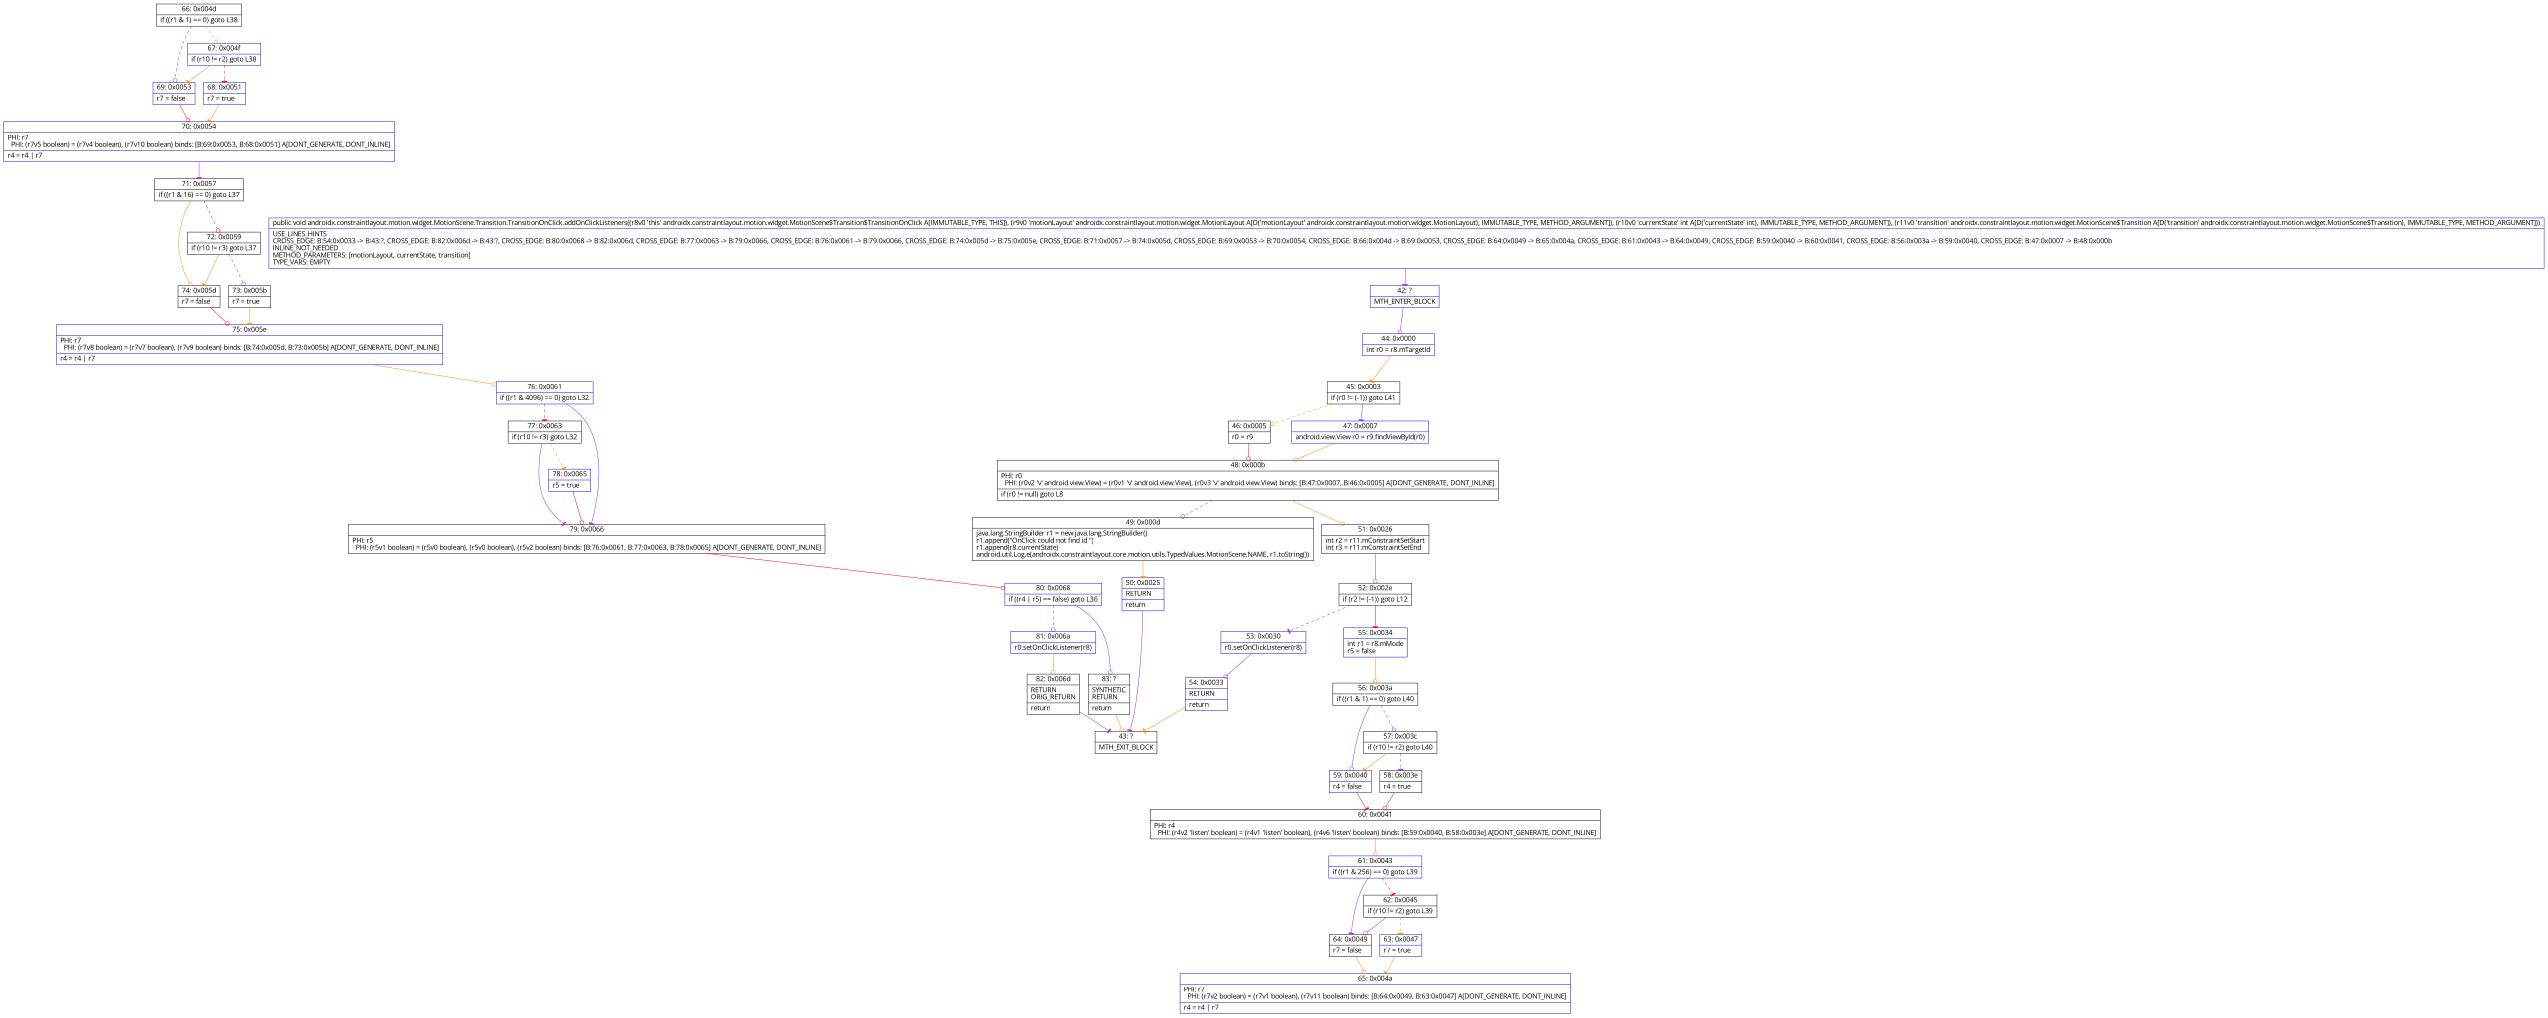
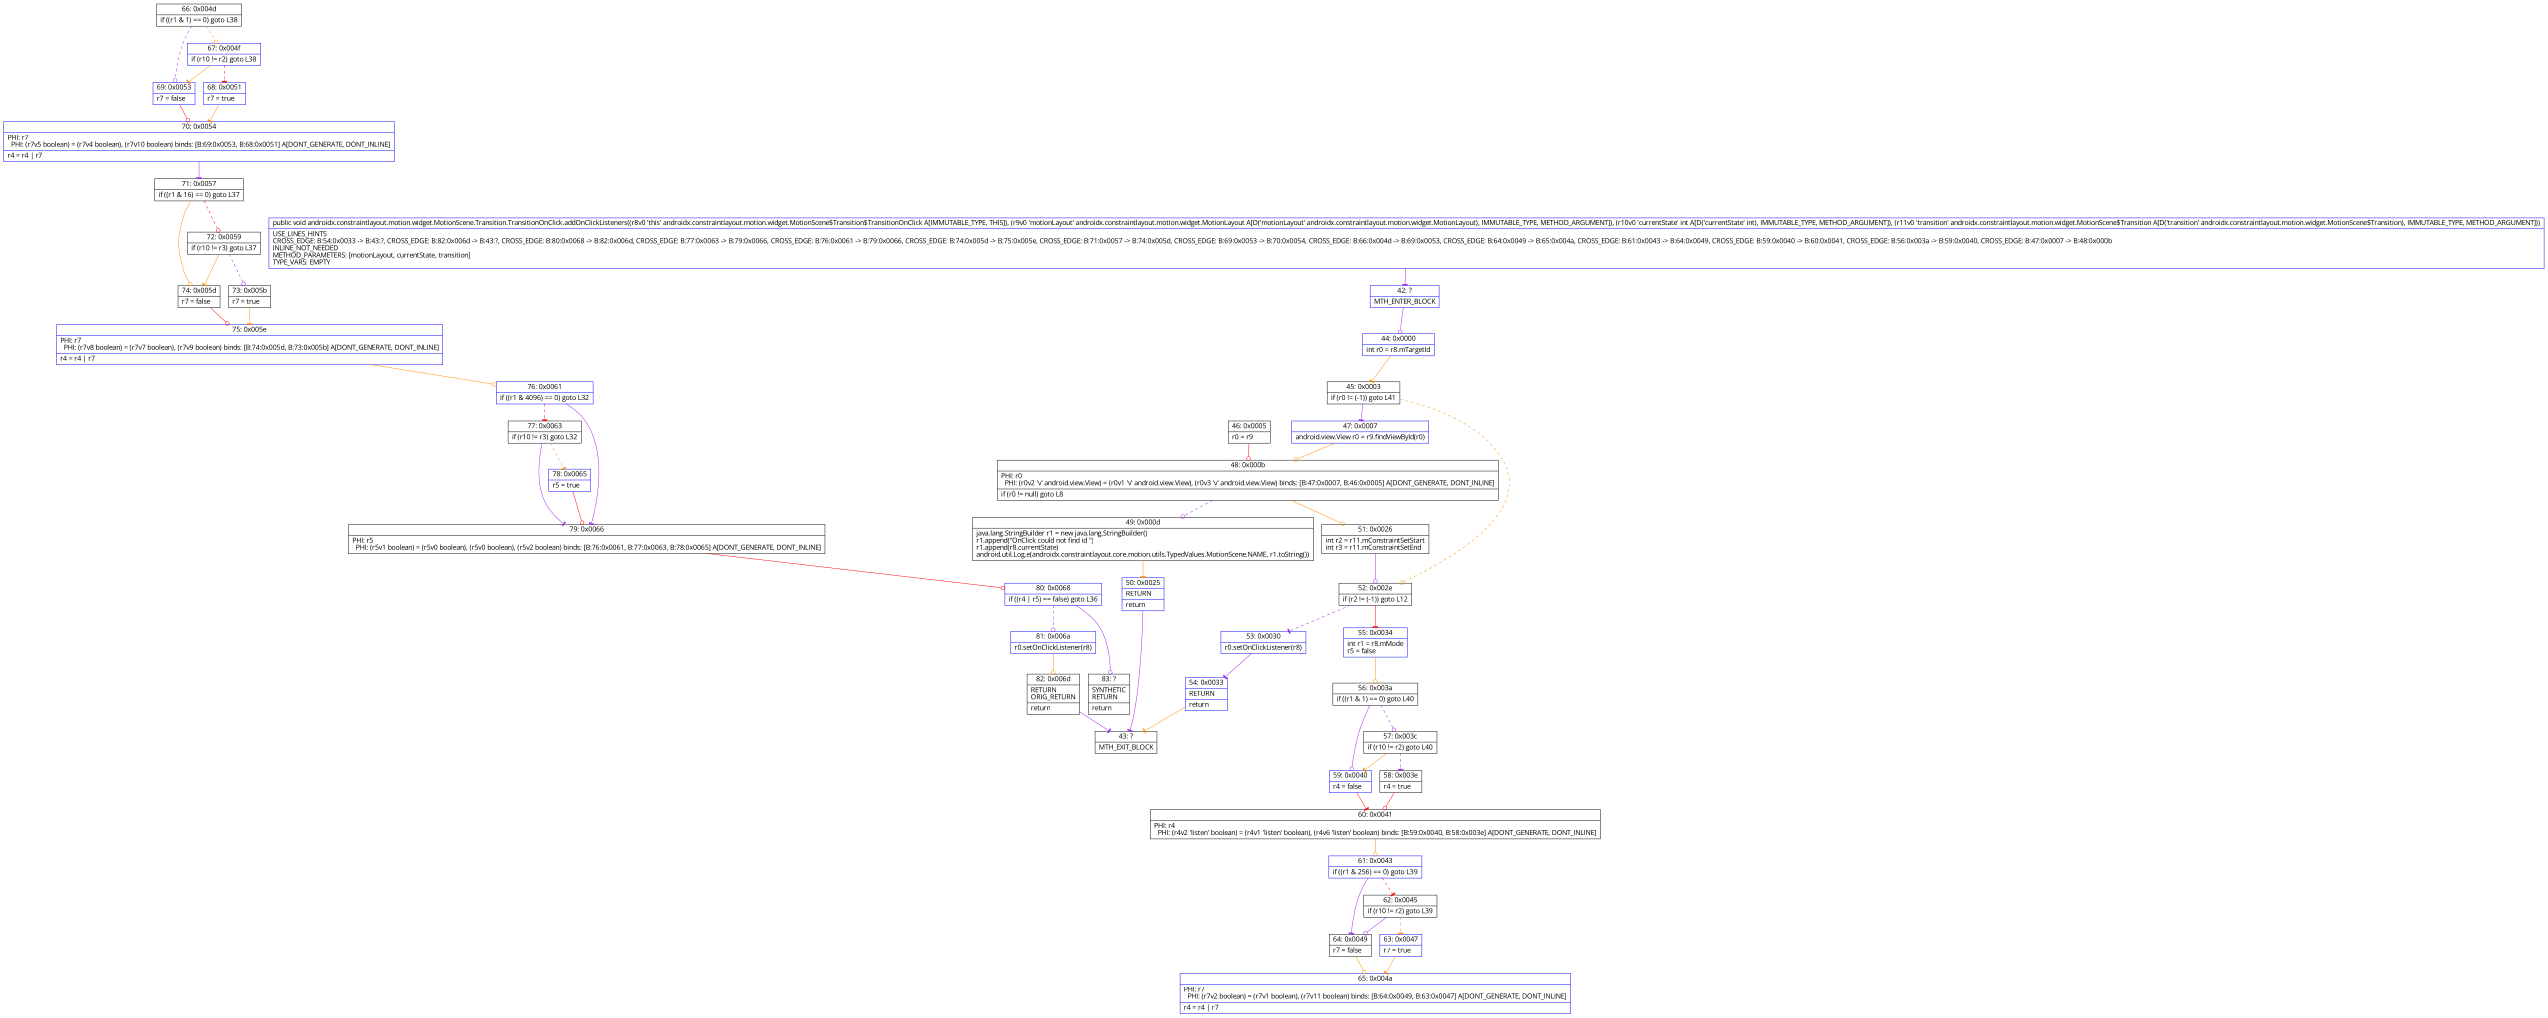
(1303, 414) -> (1508, 485)
(1239, 665) -> (1239, 665)
(1119, 721) -> none
